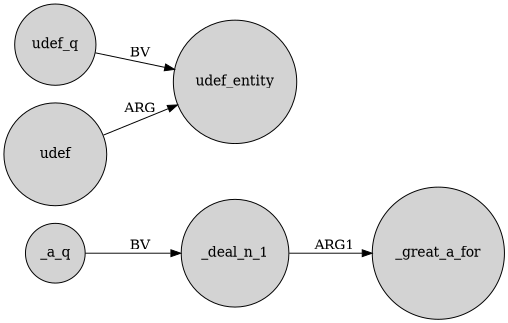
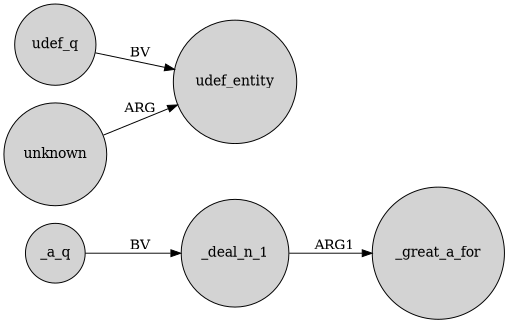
(55, 154) -> (55, 154)
